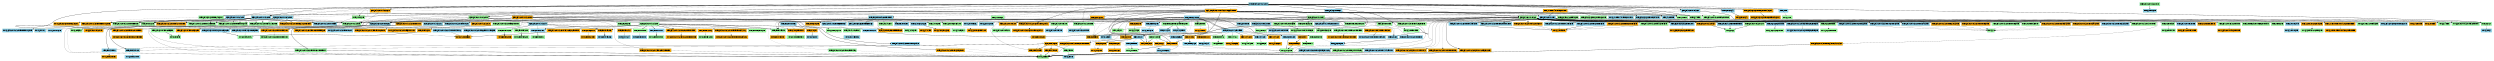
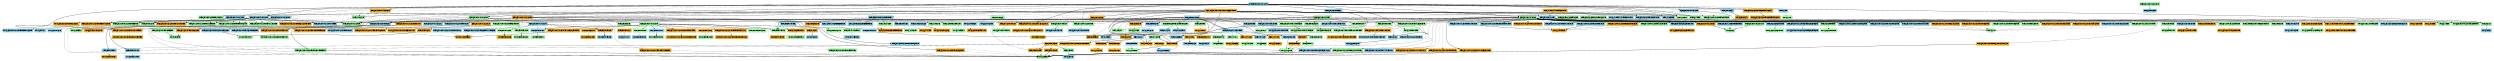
(1355, 24) -> (1358, 24)
